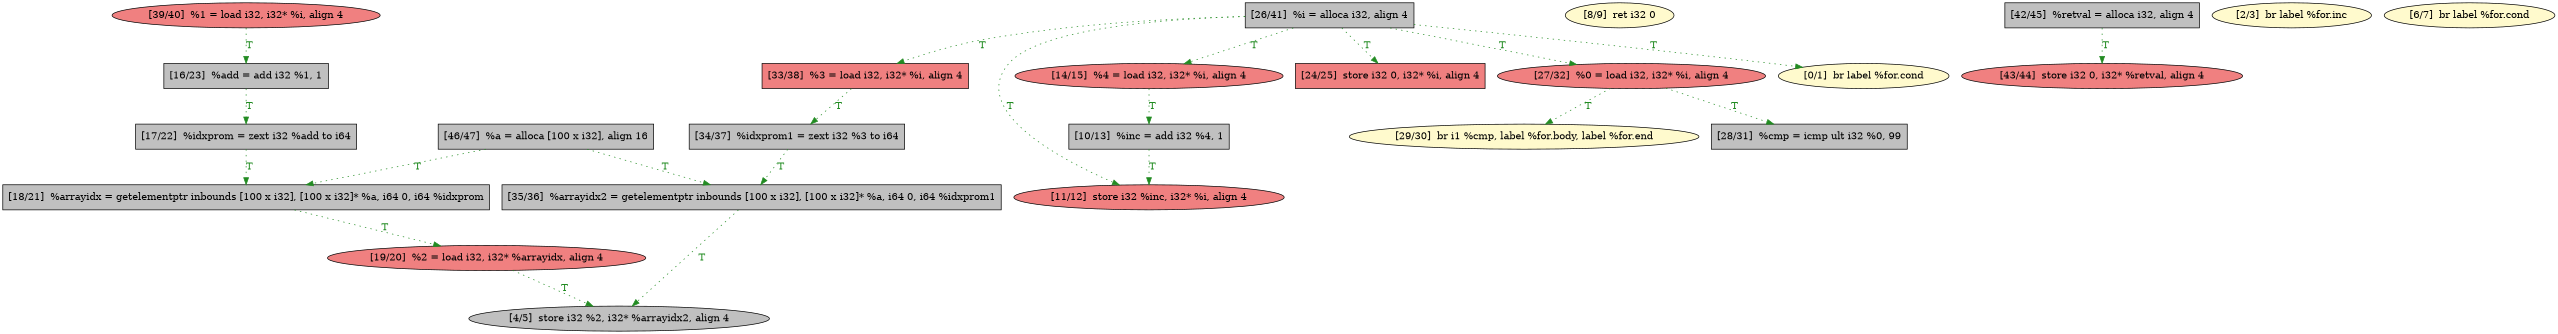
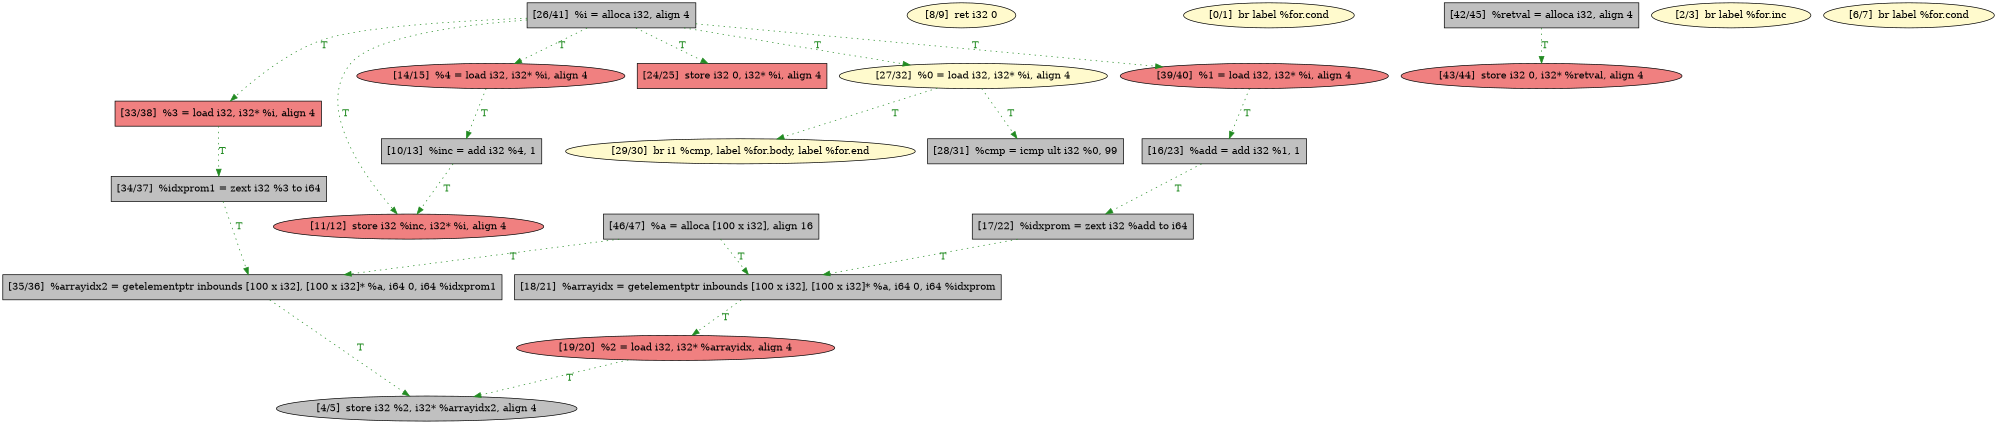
(1605, 45) -> (926, 45)
(1632, 76) -> (973, 76)
